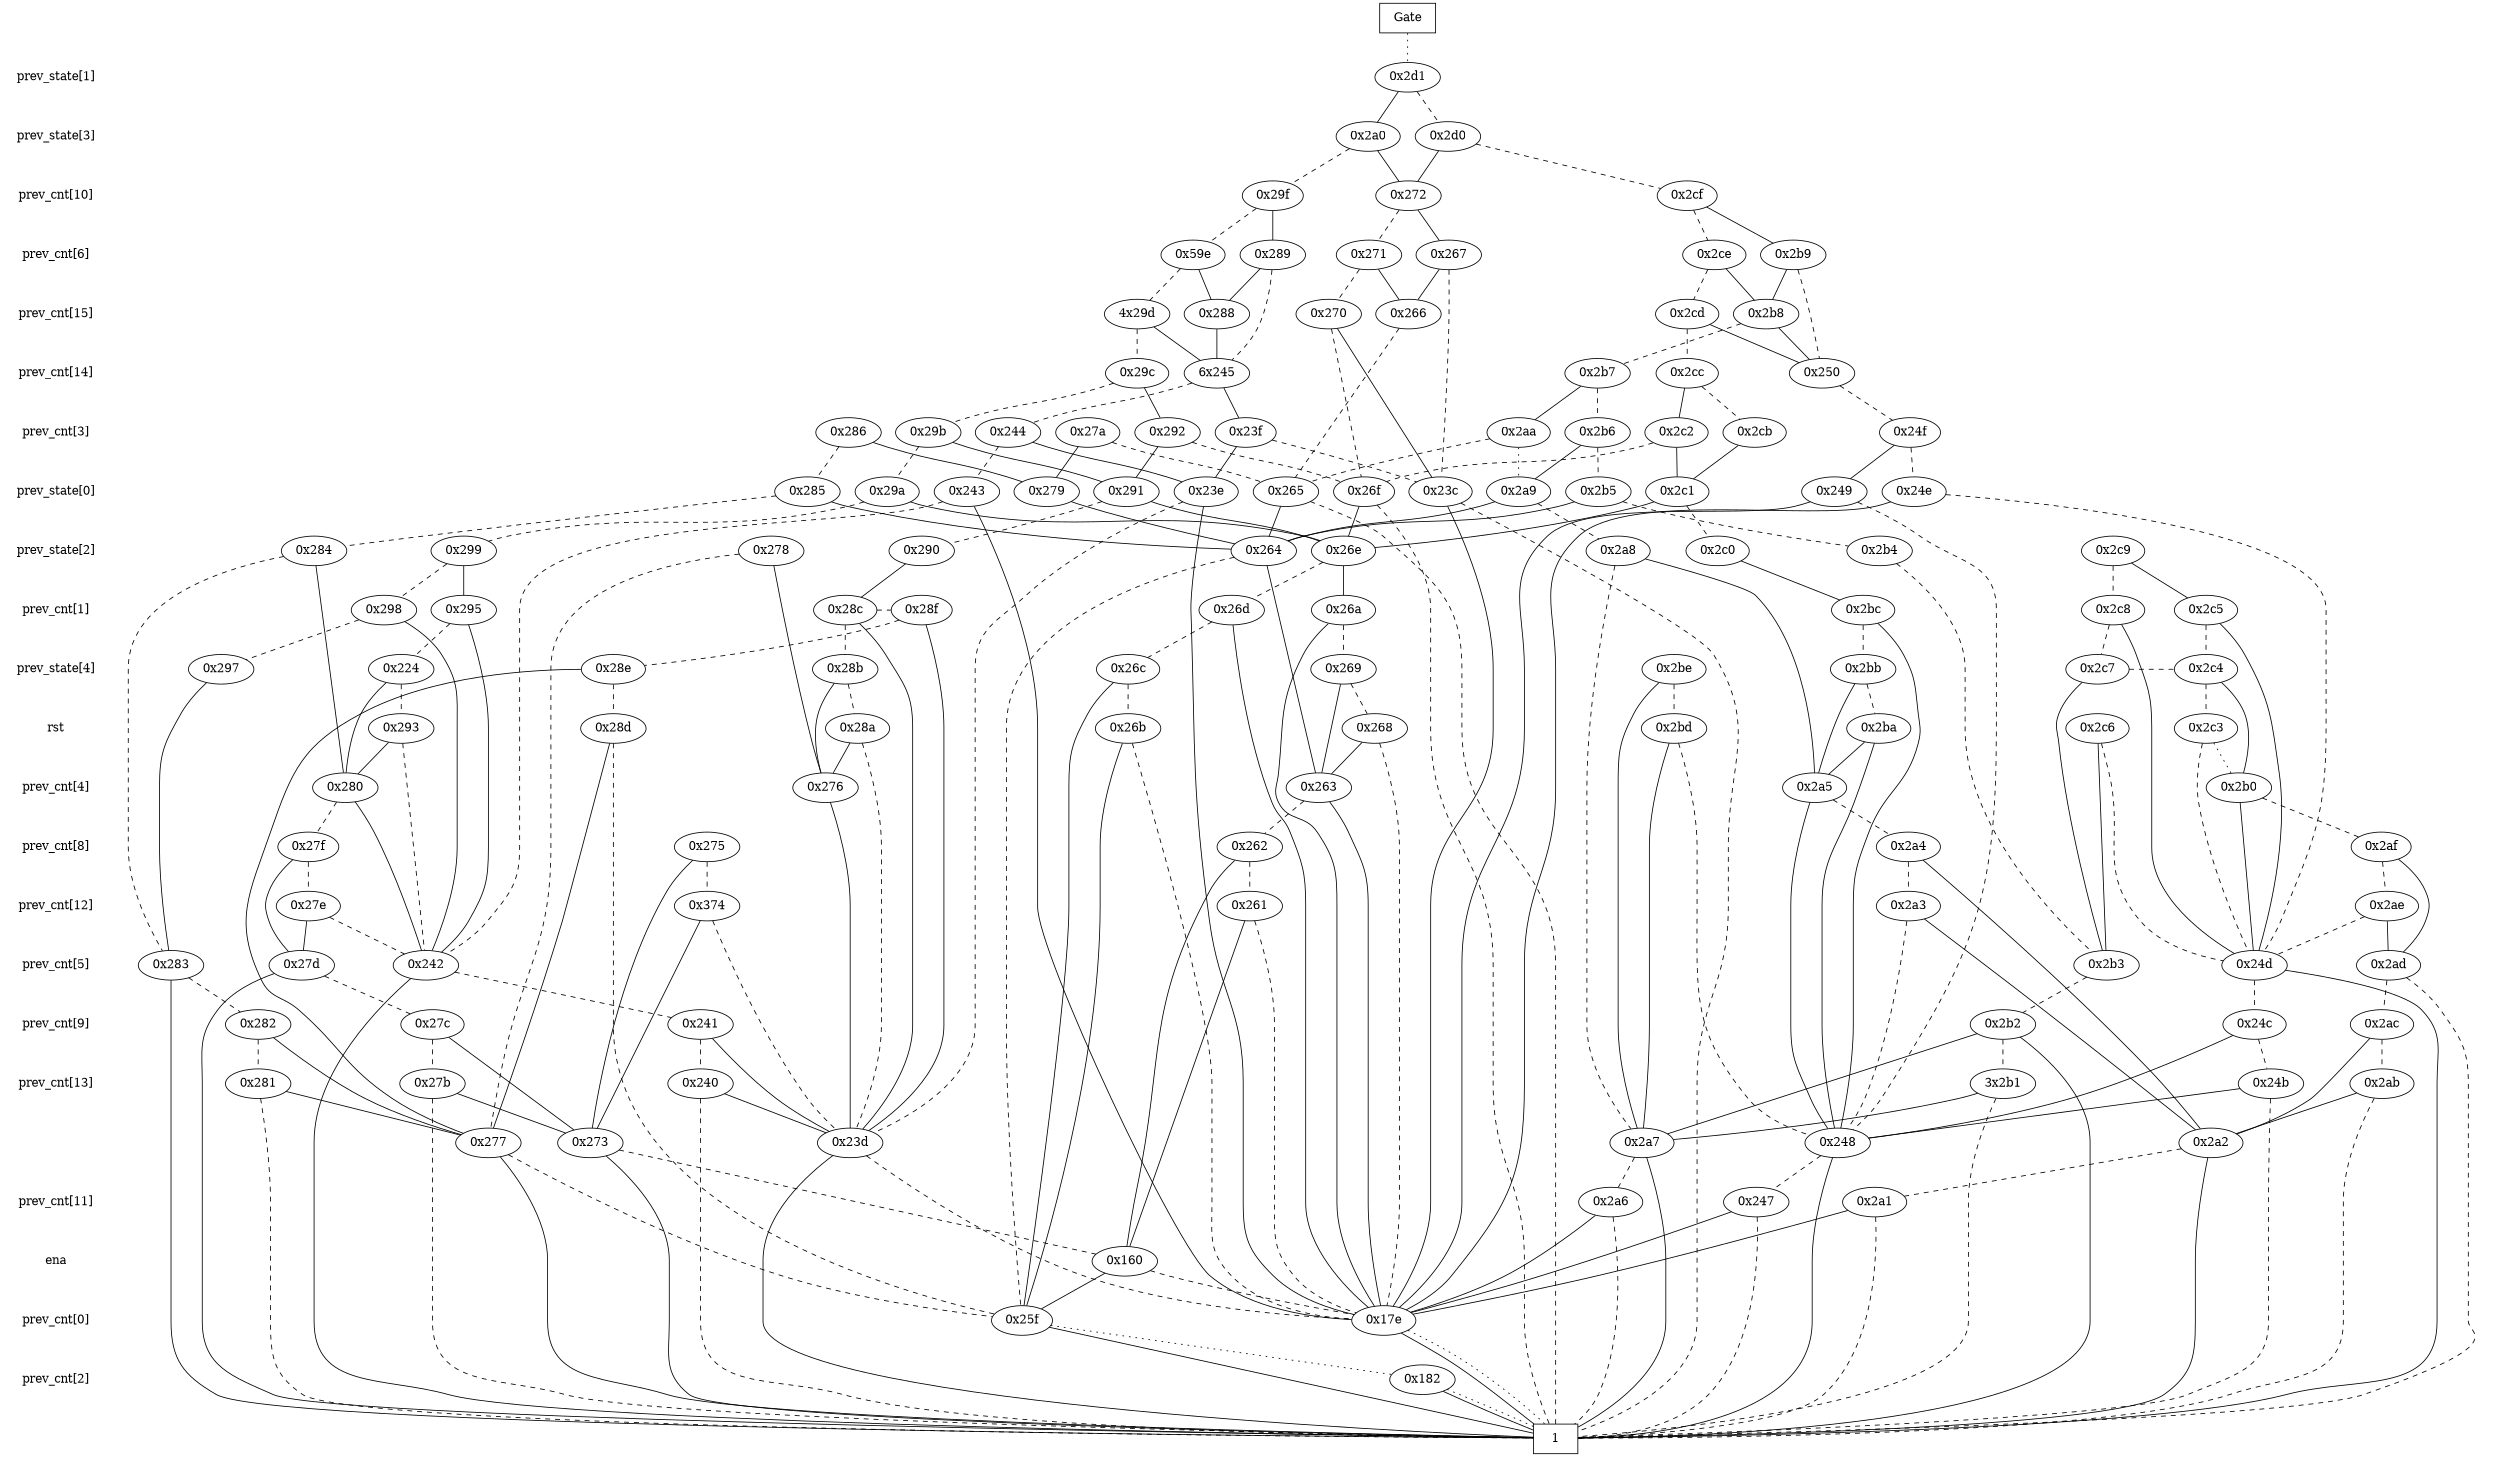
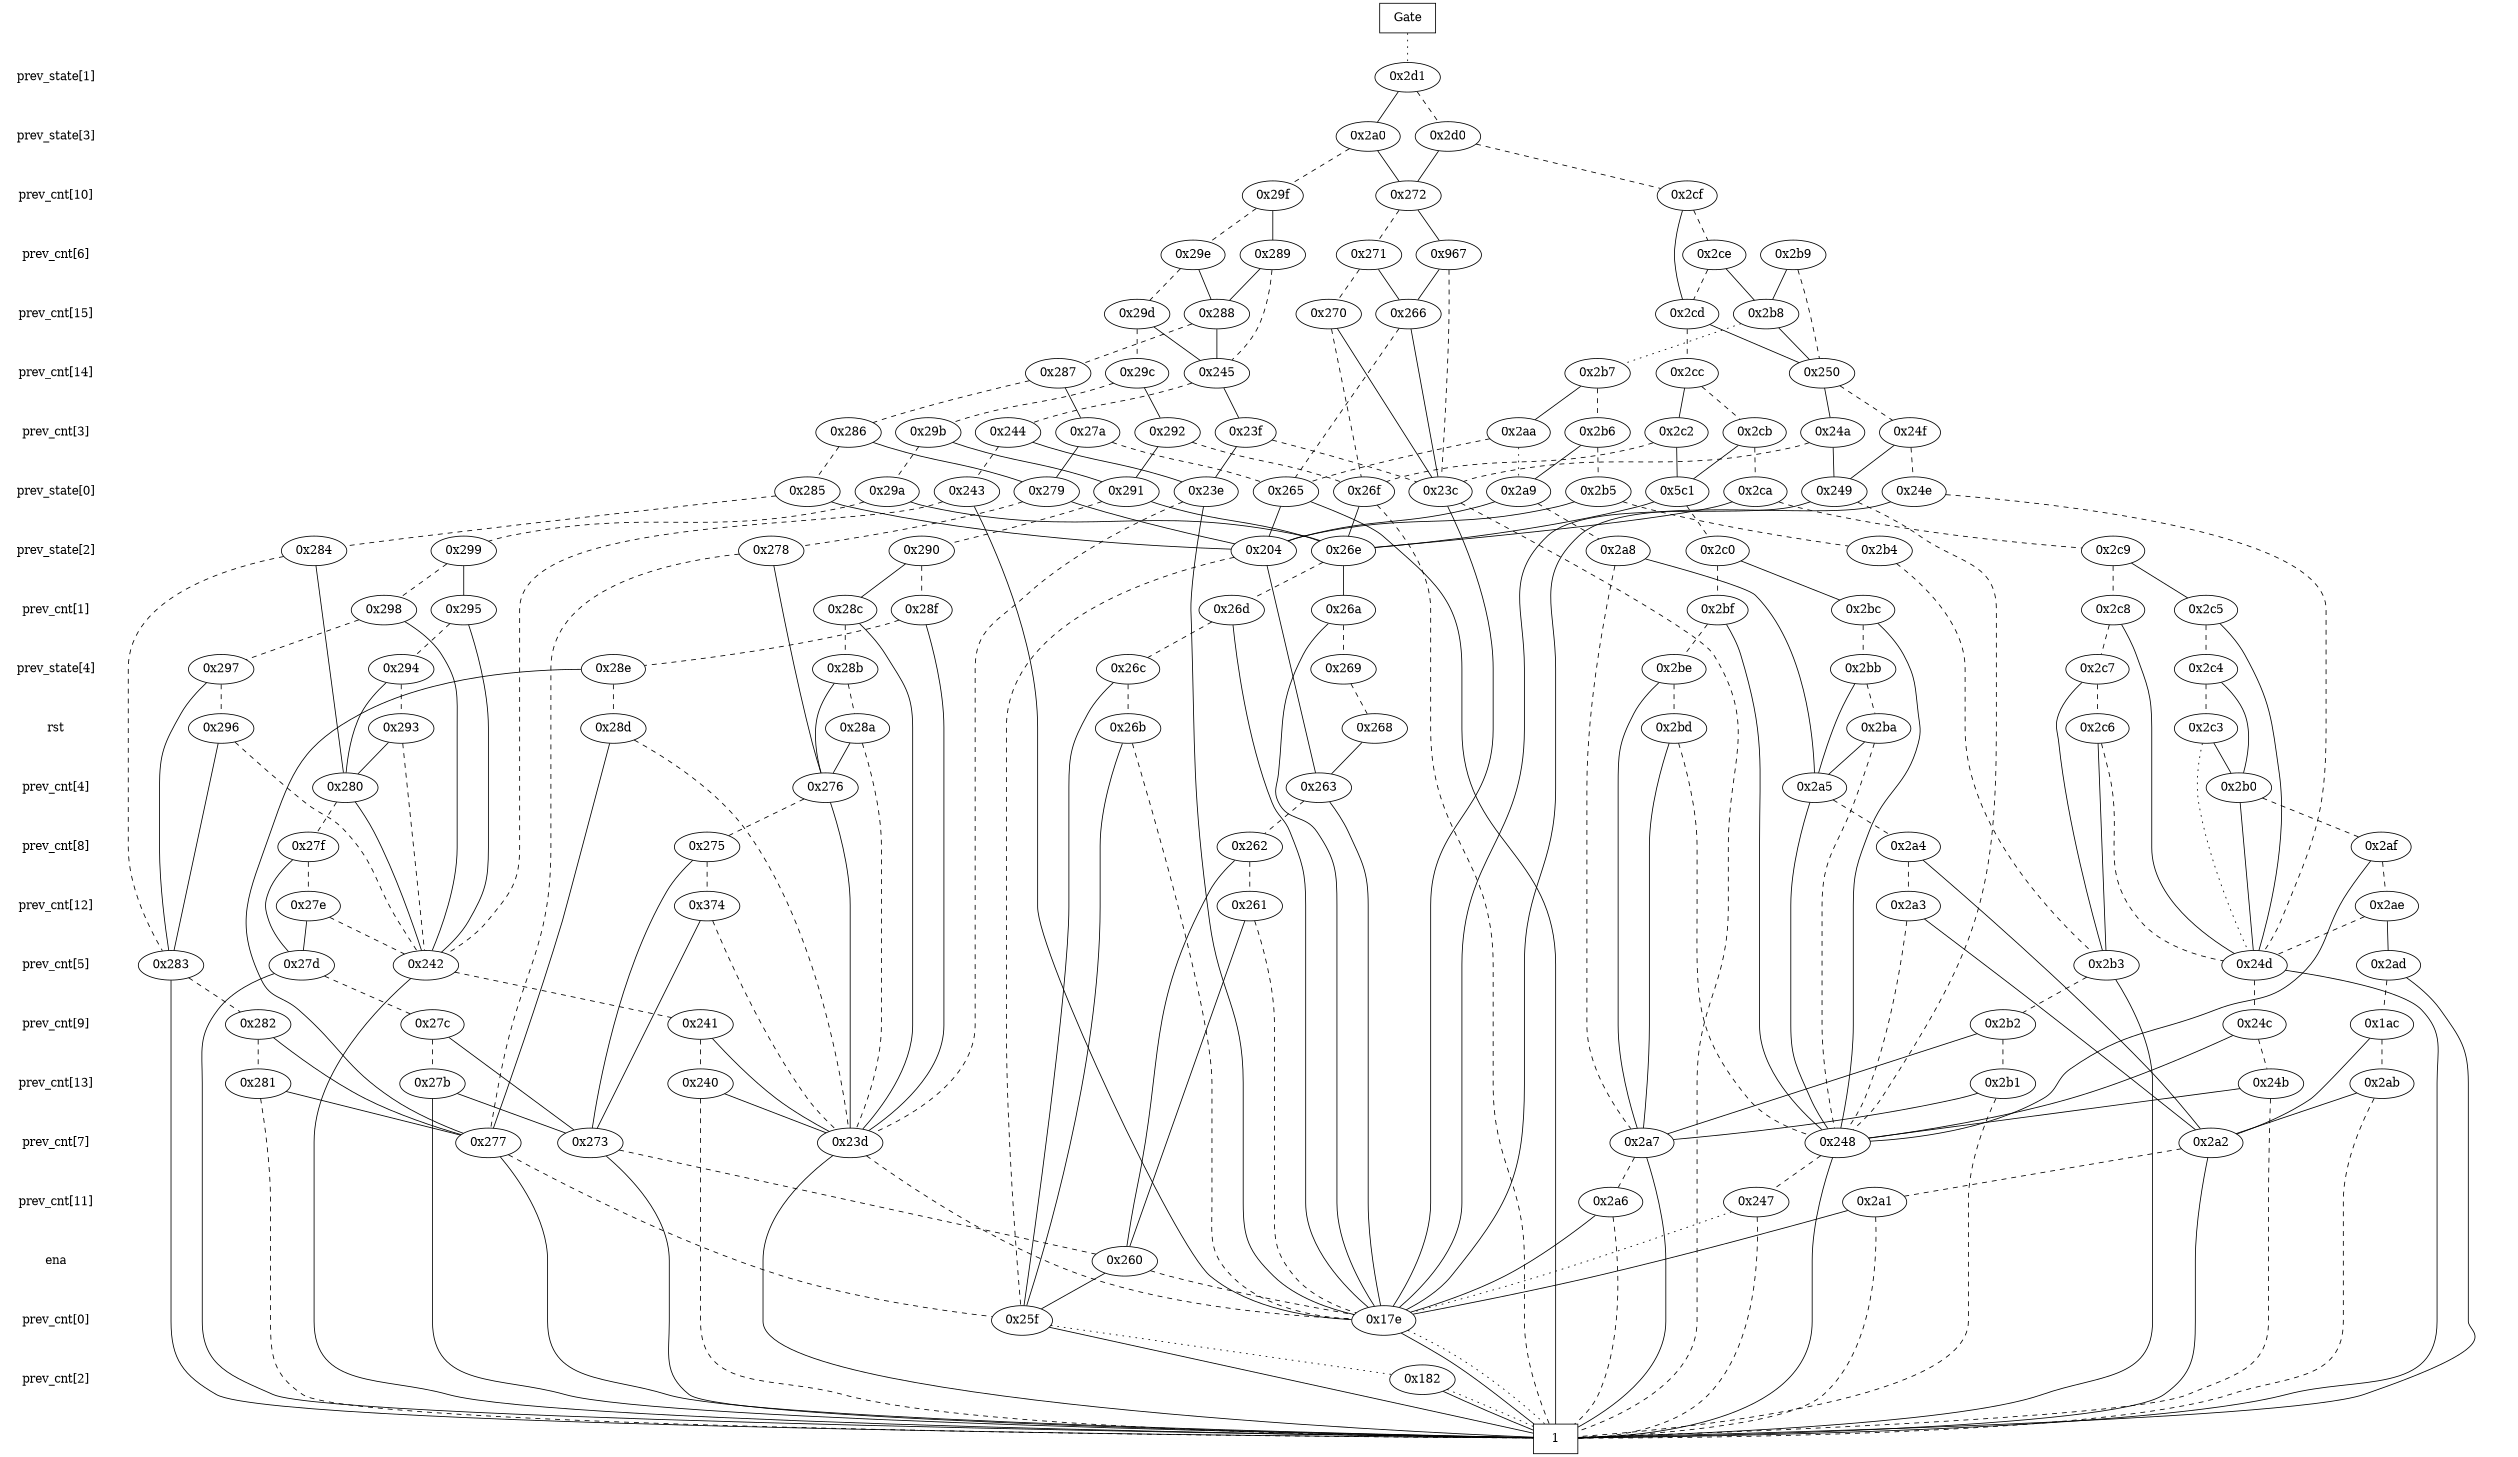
(1740, 225) -> (1674, 255)
(1193, 255) -> (1193, 255)
(1449, 255) -> (1449, 255)
(1137, 314) -> (1137, 314)
(1682, 344) -> (1682, 344)
none -> (1058, 373)
(1217, 373) -> (1217, 373)
none -> (1424, 403)
none -> (1833, 432)
(1677, 492) -> (1677, 492)
none -> (1755, 492)
none -> (913, 528)
(1264, 551) -> (1264, 551)
(884, 610) -> (922, 581)
none -> (1718, 610)
(401, 669) -> (401, 669)
(2152, 669) -> (2097, 699)
none -> (221, 728)
(1331, 728) -> none
(2222, 758) -> (2222, 758)
none -> (766, 817)
(2210, 850) -> (2210, 850)
(2429, 904) -> (2159, 1028)
(1547, 915) -> (1547, 915)
(1822, 931) -> (1822, 931)
(1399, 1024) -> none
(2382, 1024) -> (2382, 1024)
(2003, 1084) -> (2003, 1084)
(651, 1132) -> (788, 906)
none -> (56, 1143)
(1125, 1261) -> (1125, 1261)
(1572, 1266) -> (1572, 1266)
(2002, 1391) -> (2055, 1391)
(2227, 1412) -> (2227, 1412)
(786, 1415) -> (786, 1415)
